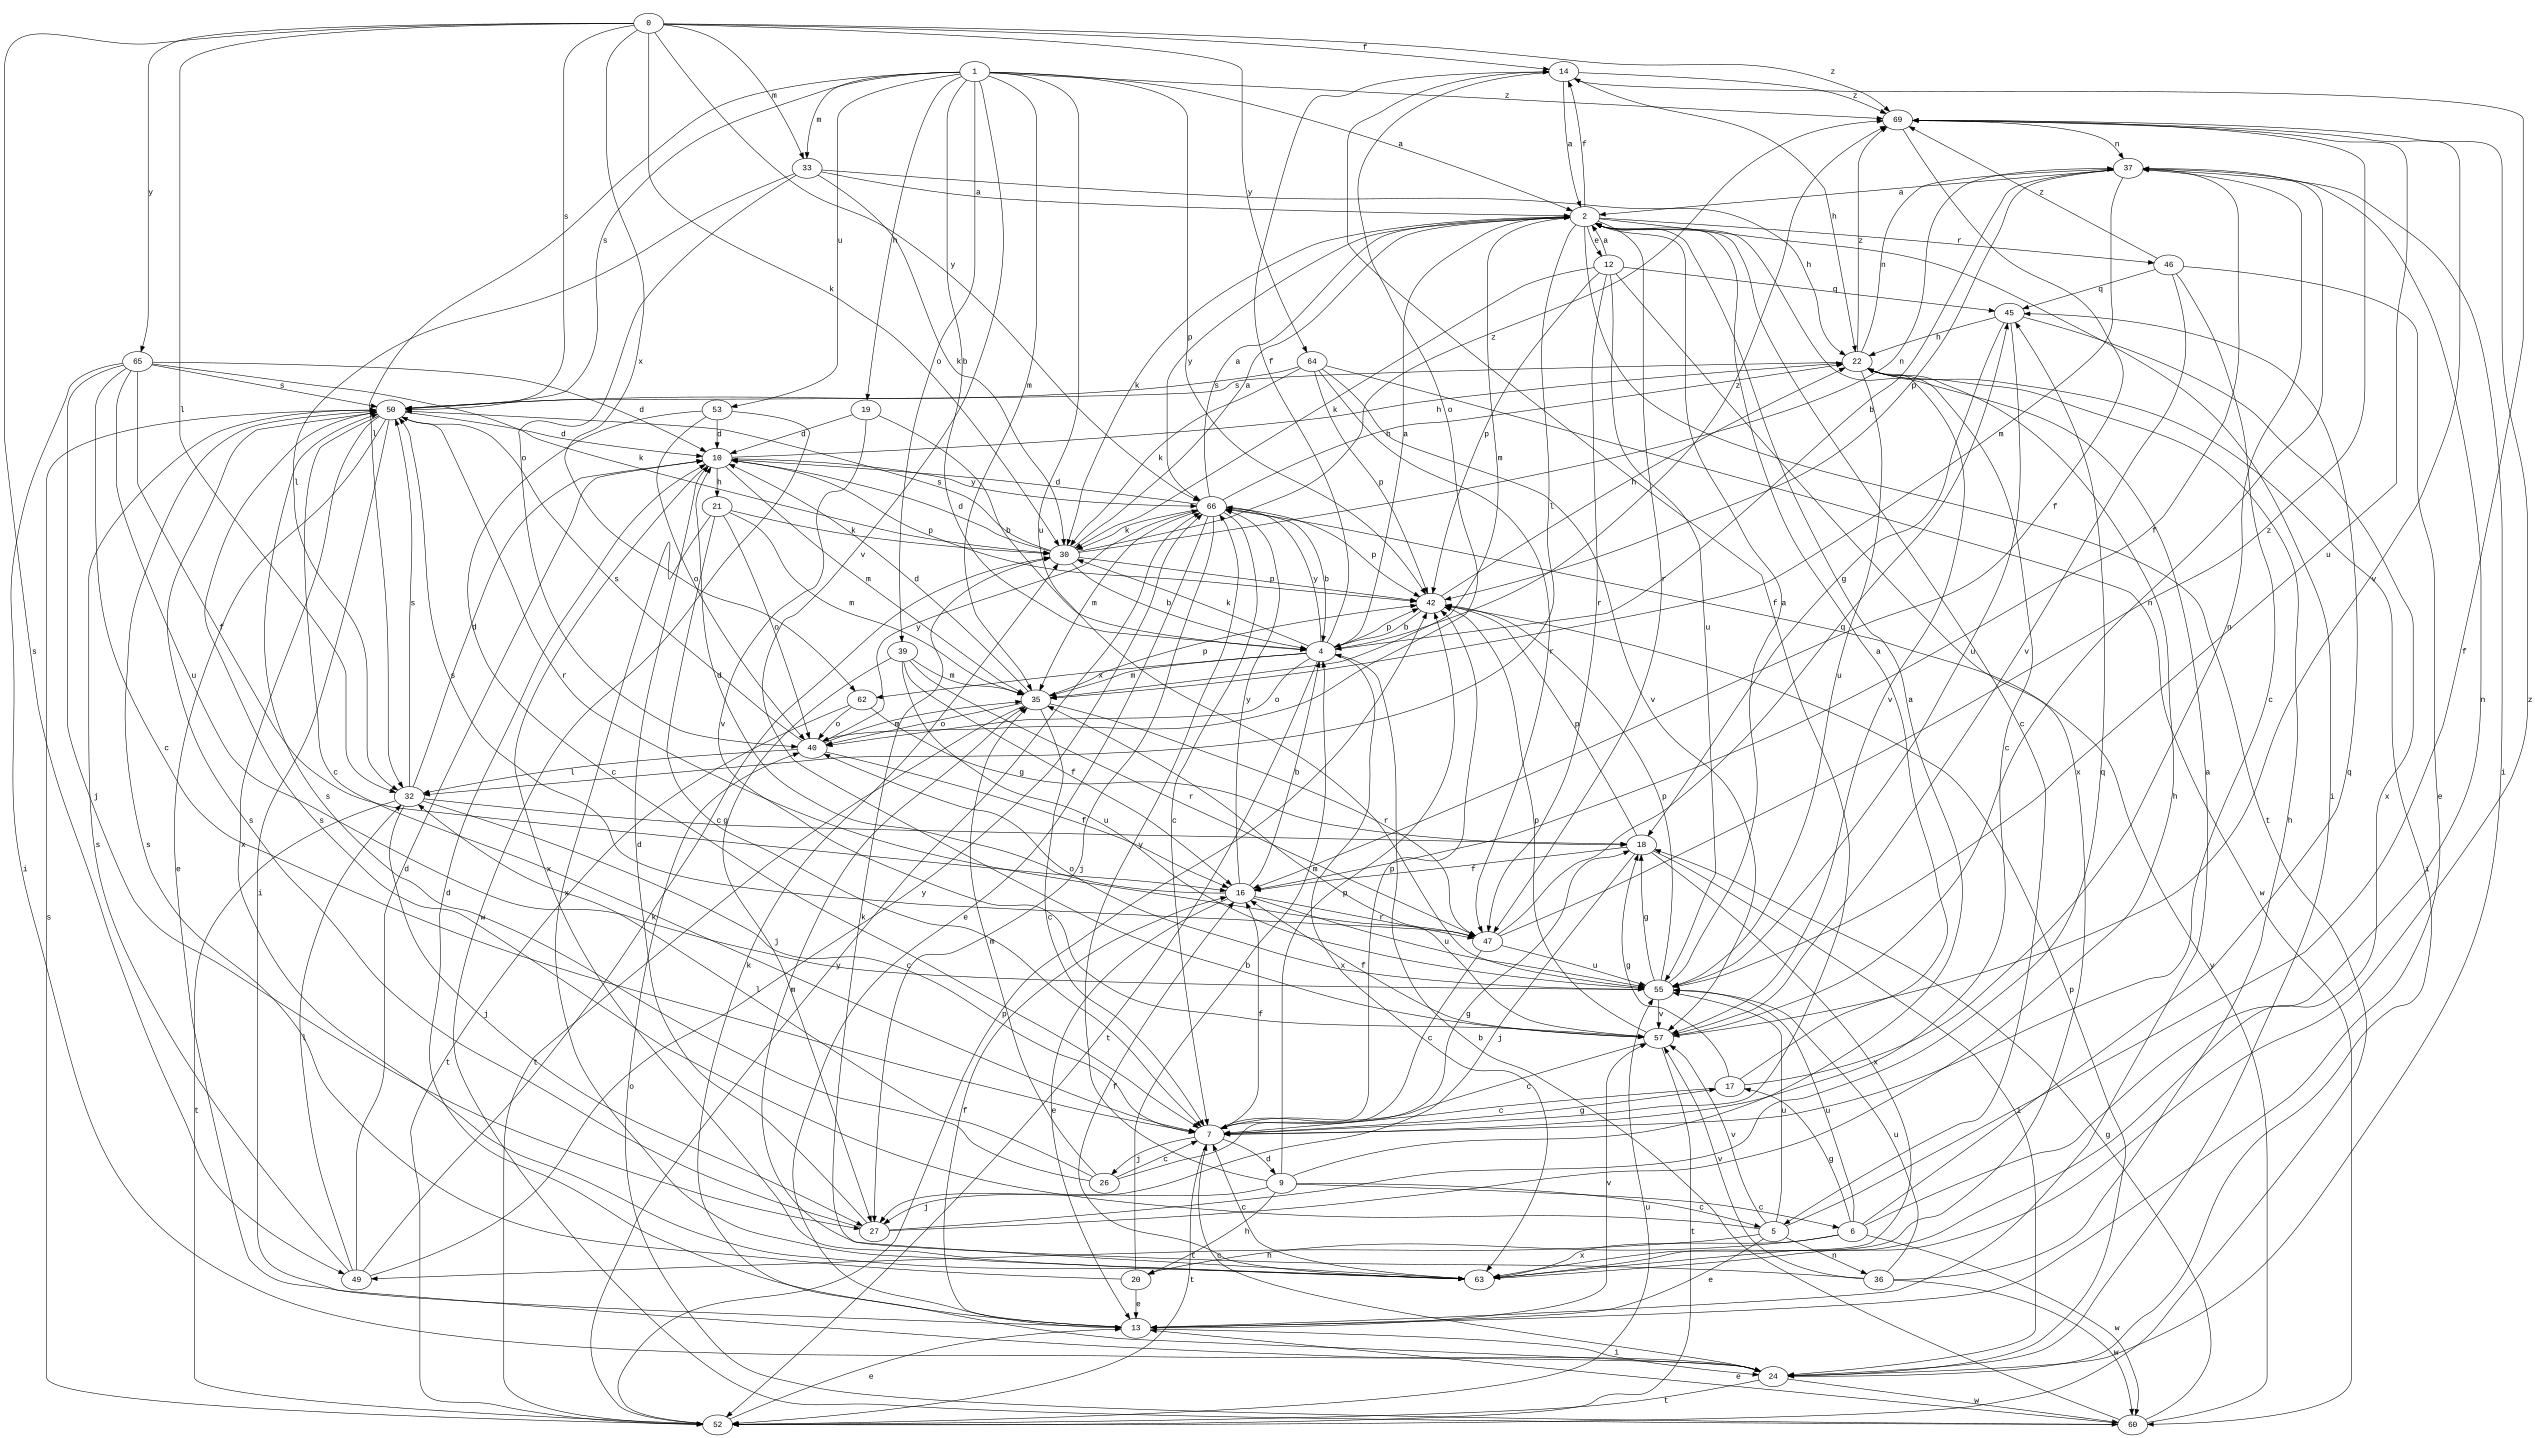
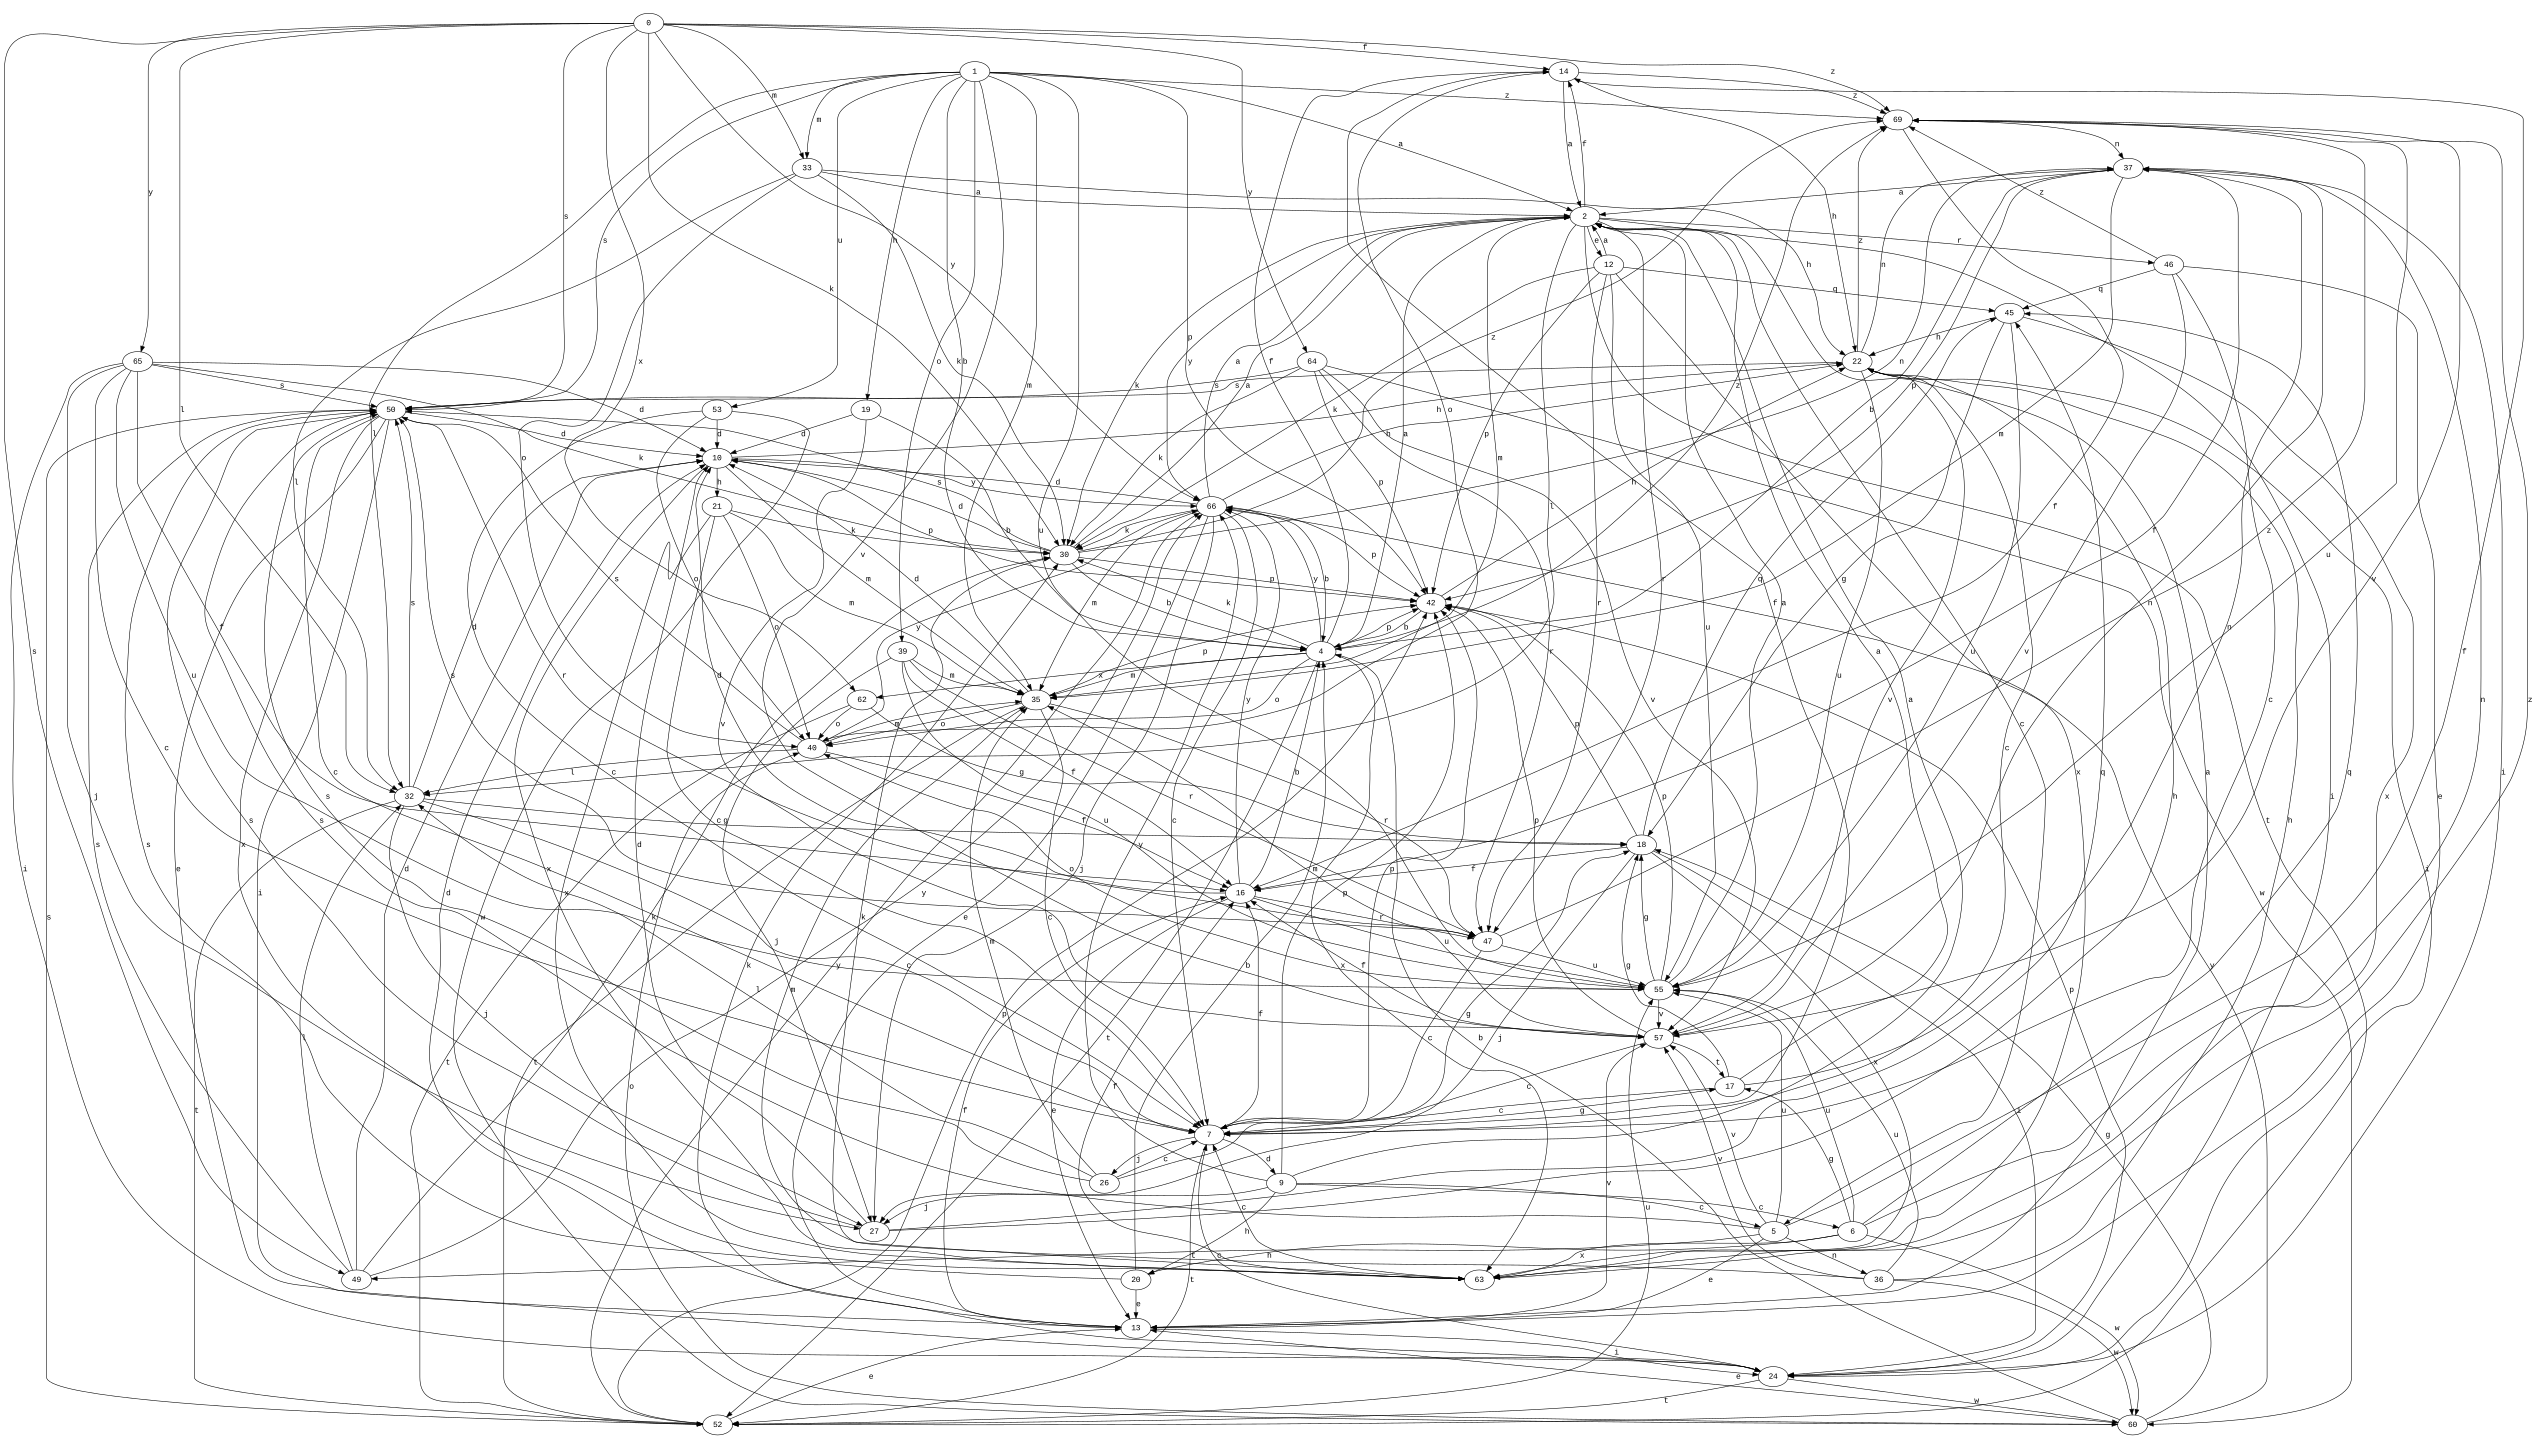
(1802, 671) -> (1777, 550)
(1597, 1399) -> (1699, 1054)
